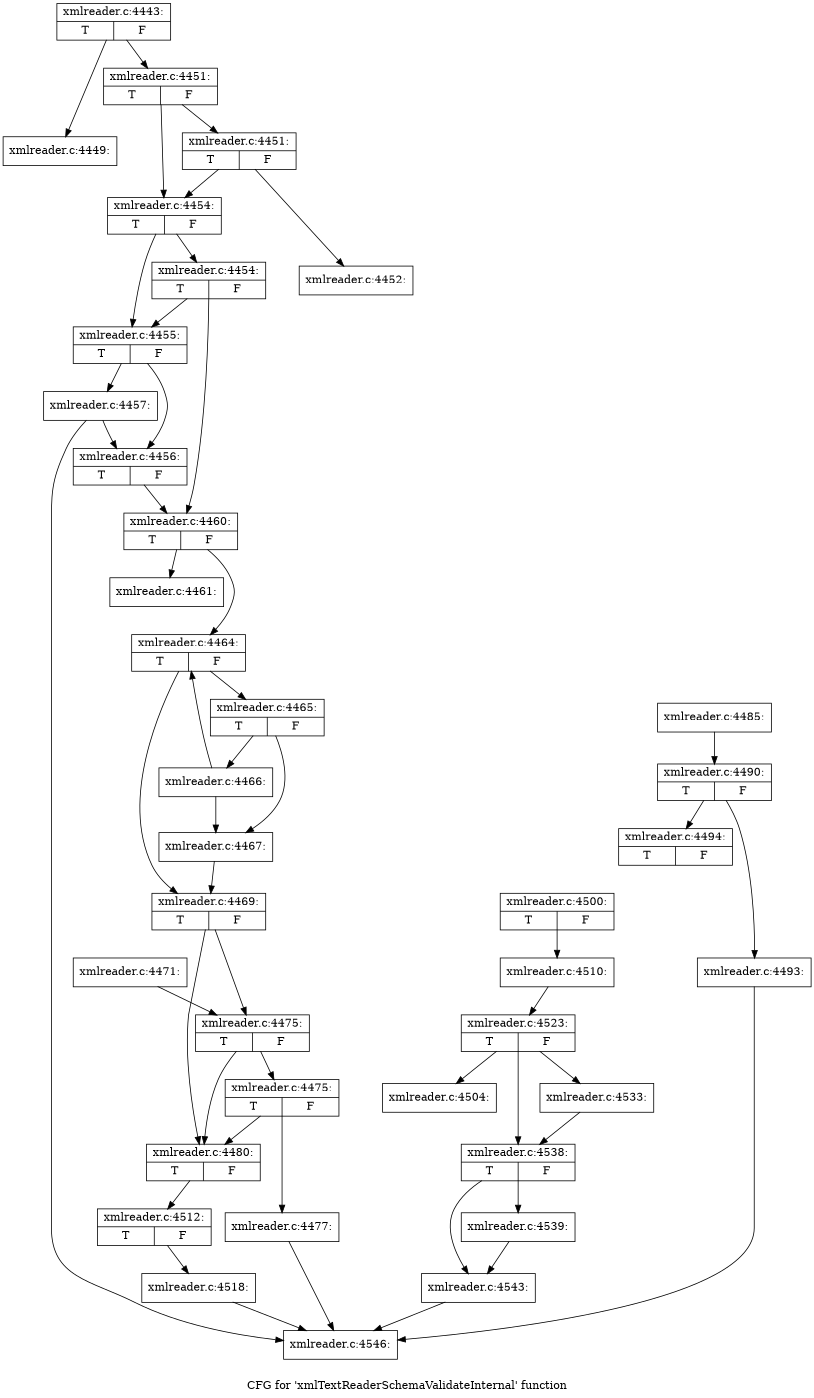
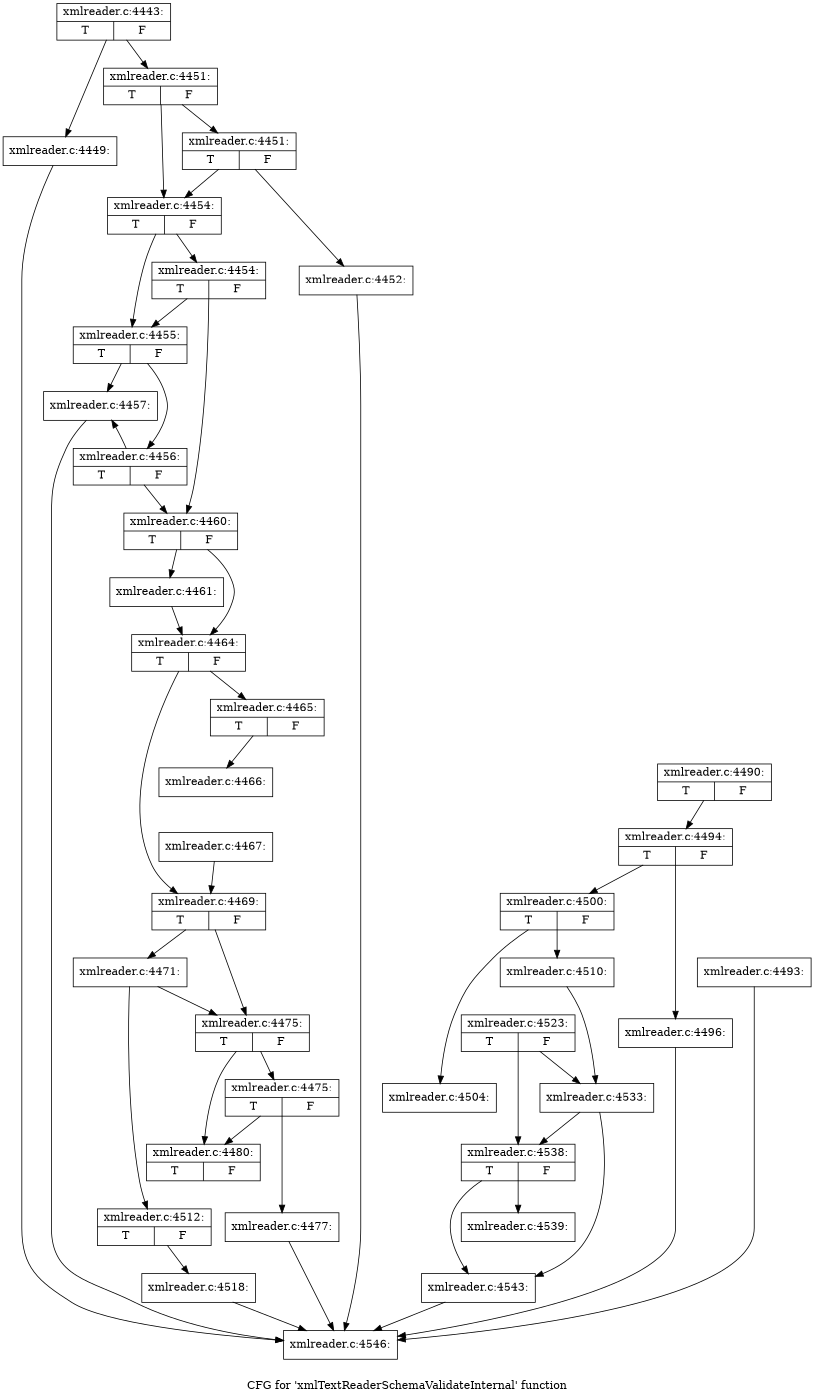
(108, 431) -> (121, 438)
(714, 718) -> none
(201, 724) -> (176, 617)
(284, 788) -> none
none -> (361, 809)
(216, 811) -> none
none -> (22, 846)
(749, 873) -> none
none -> (620, 877)
(541, 998) -> (587, 1029)
(188, 1033) -> (170, 942)
none -> (676, 1033)
(479, 1065) -> (465, 991)
(181, 1192) -> (130, 1095)
(500, 1254) -> (600, 1205)
